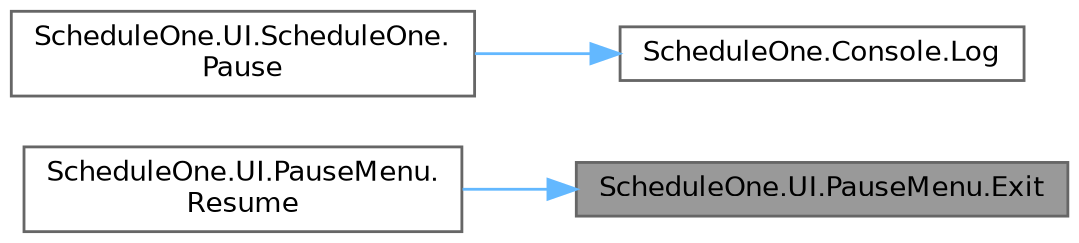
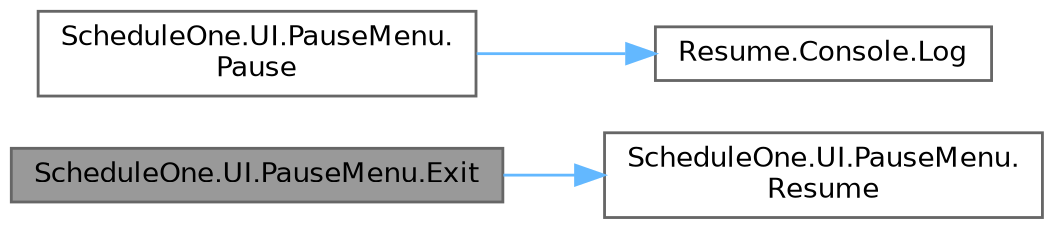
(243, 54) -> (257, 54)
(822, 54) -> (823, 54)
(505, 189) -> (539, 175)
